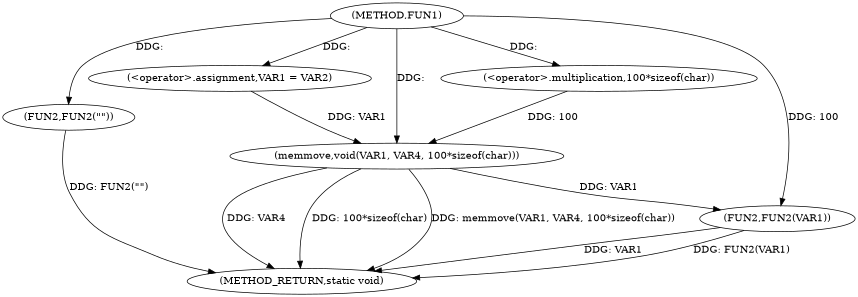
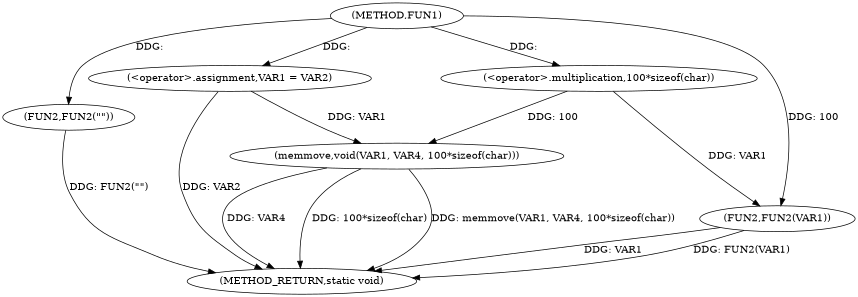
(397, 82) -> none
none -> (182, 190)
(581, 193) -> (682, 149)
